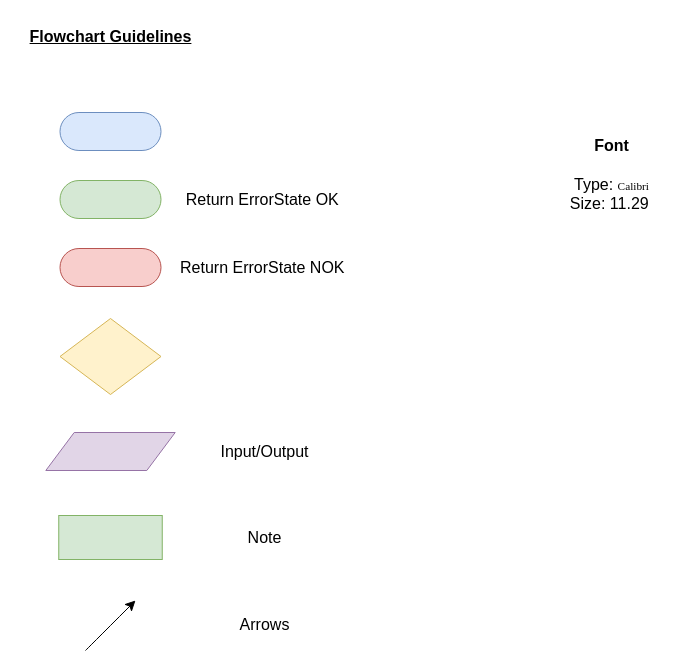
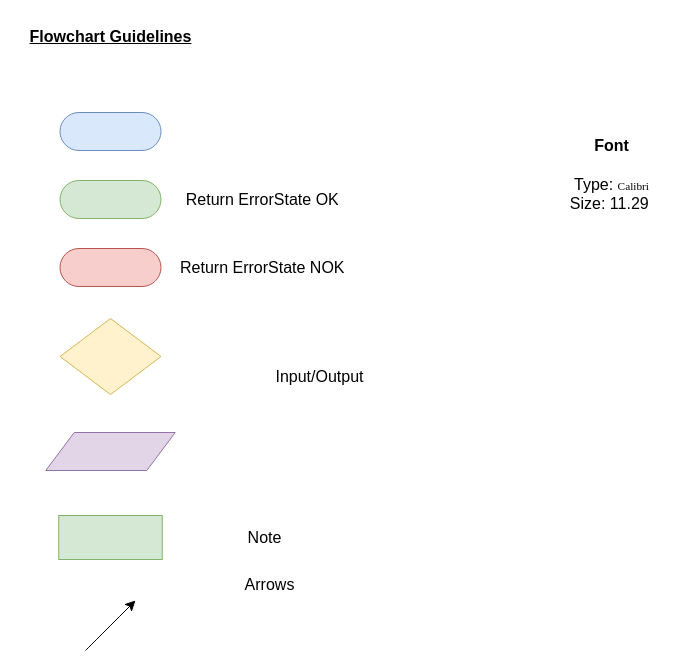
(265, 452) -> (320, 377)
(265, 624) -> (270, 584)
